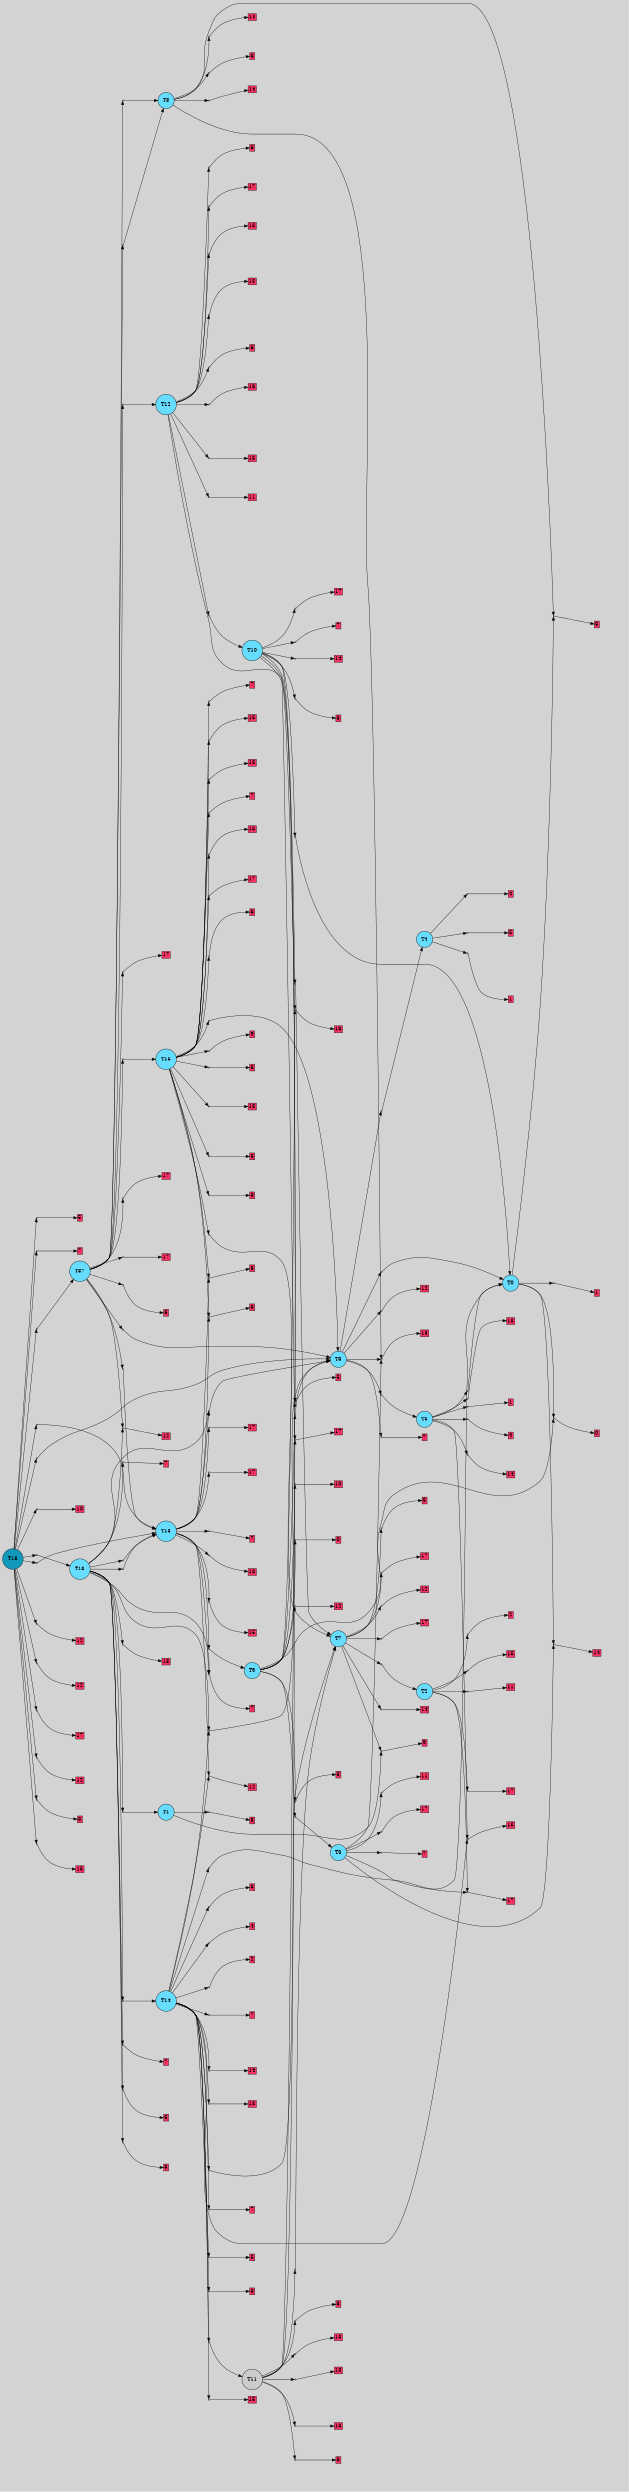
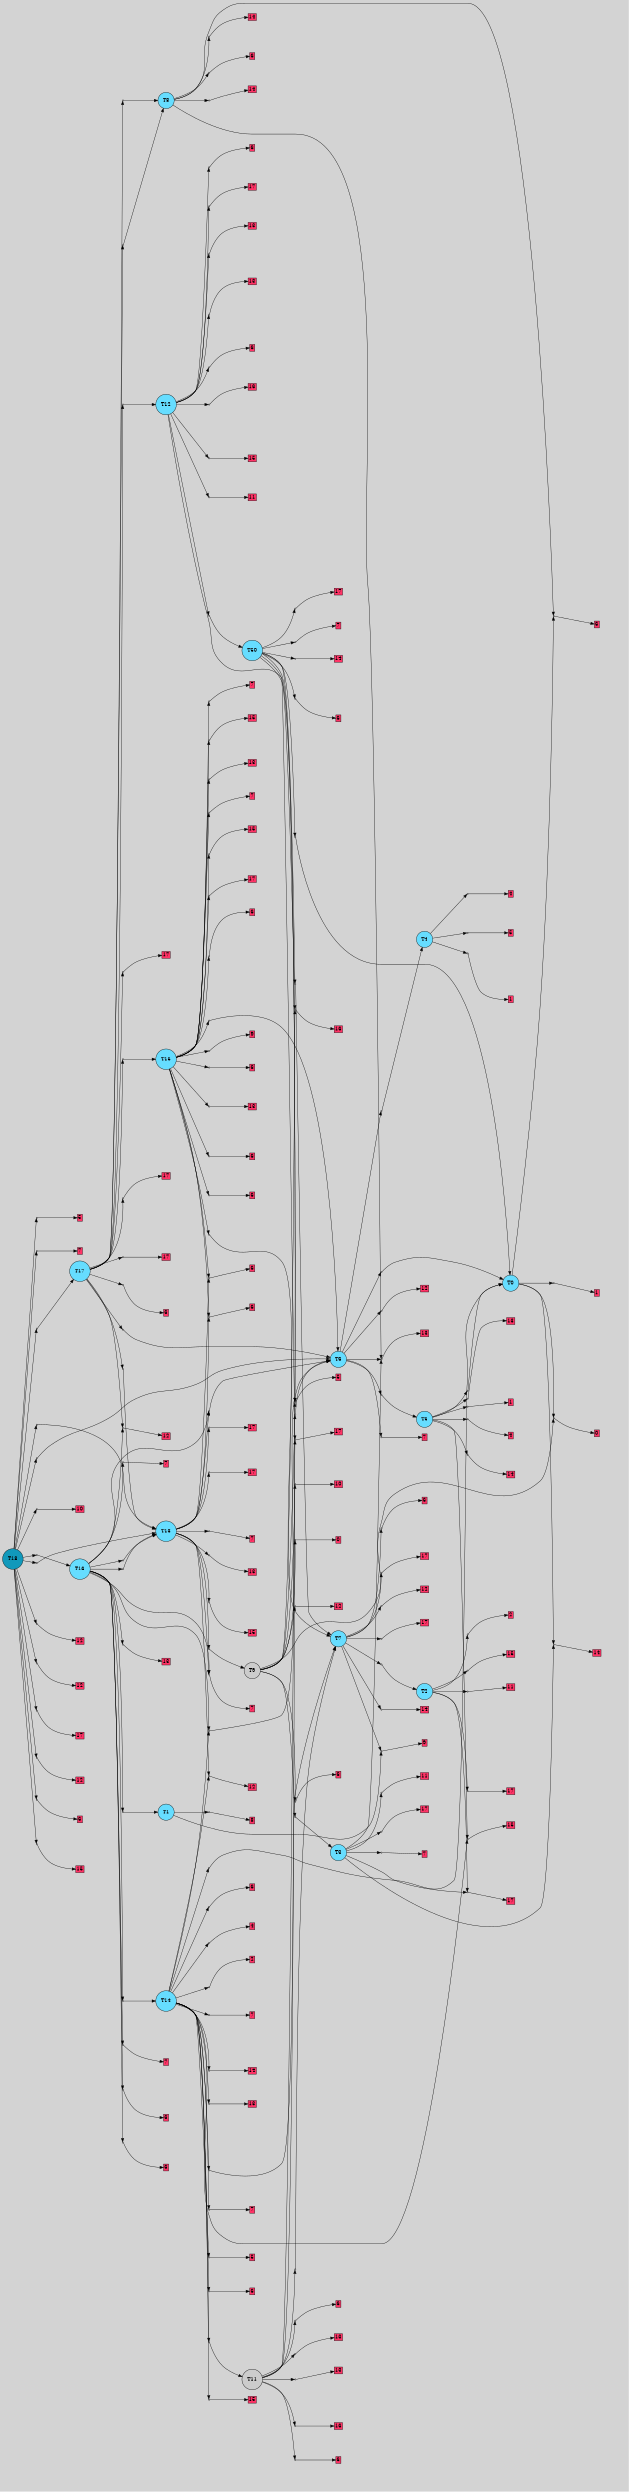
(252, 650) -> (252, 650)
(80, 1271) -> (80, 1271)
(252, 1671) -> (252, 1671)
